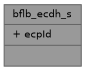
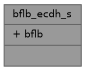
(32, 34) -> (28, 34)
